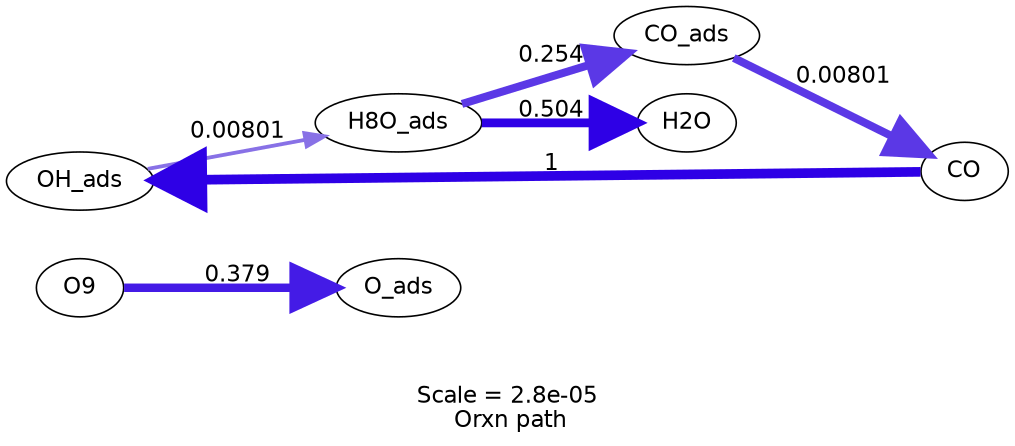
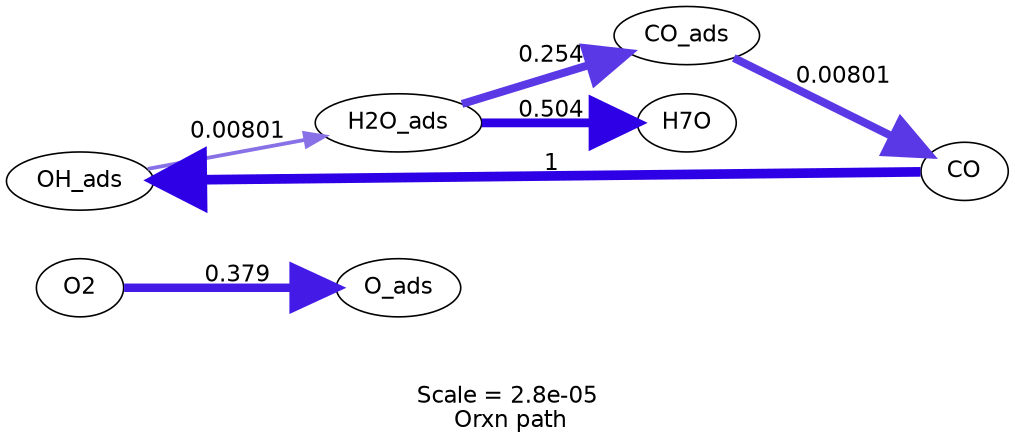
(398, 123) -> (398, 123)
(687, 123) -> (687, 123)
(80, 288) -> (80, 288)
